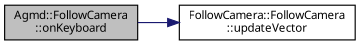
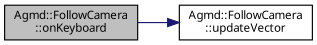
(267, 23) -> (246, 23)
